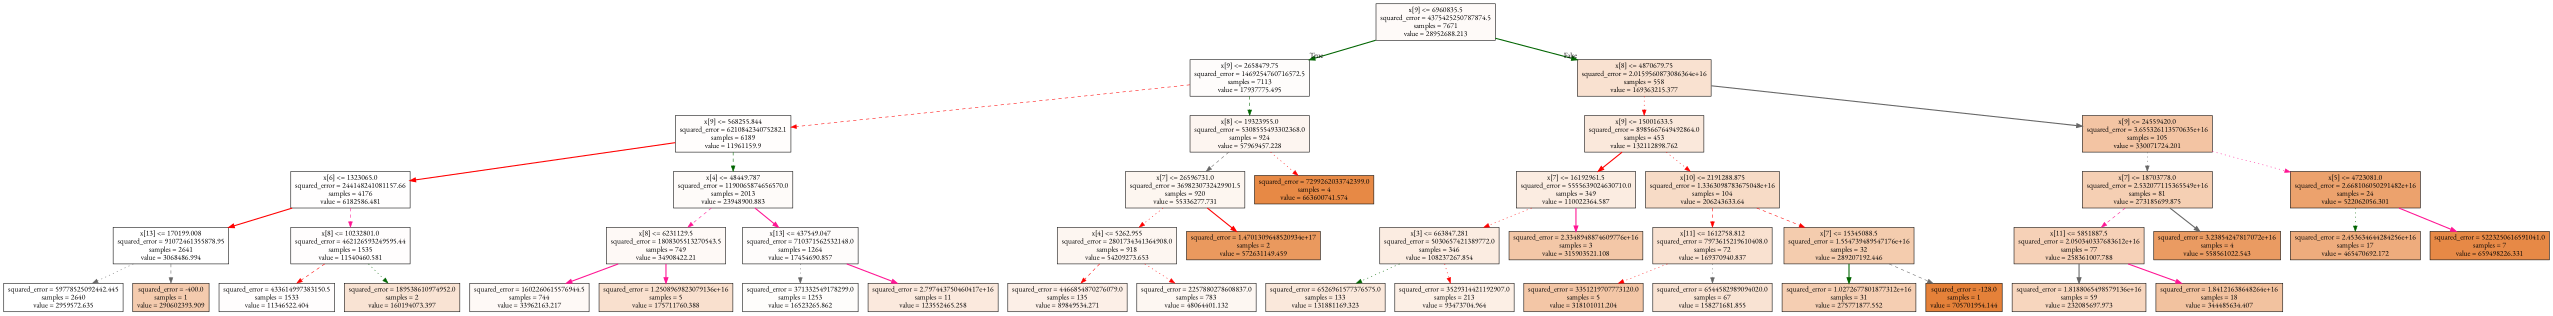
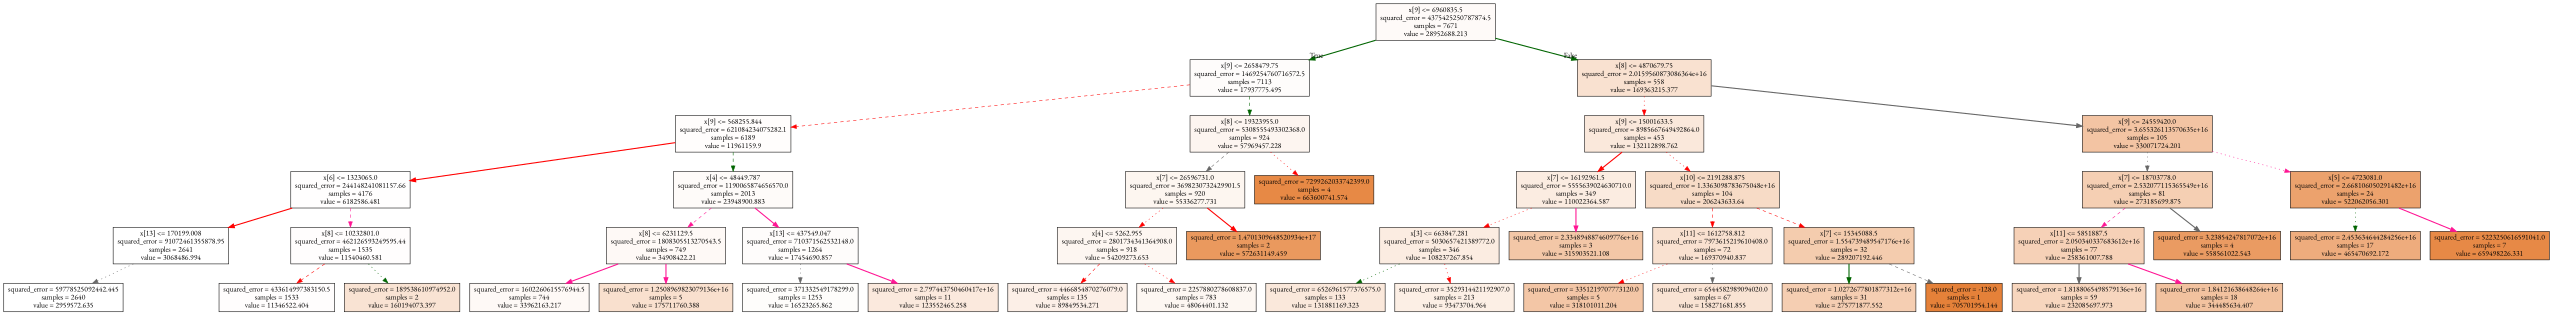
(171, 298) -> none
